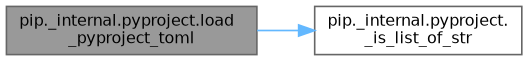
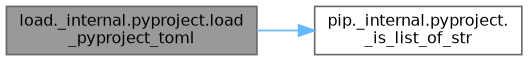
(132, 31) -> (132, 31)
